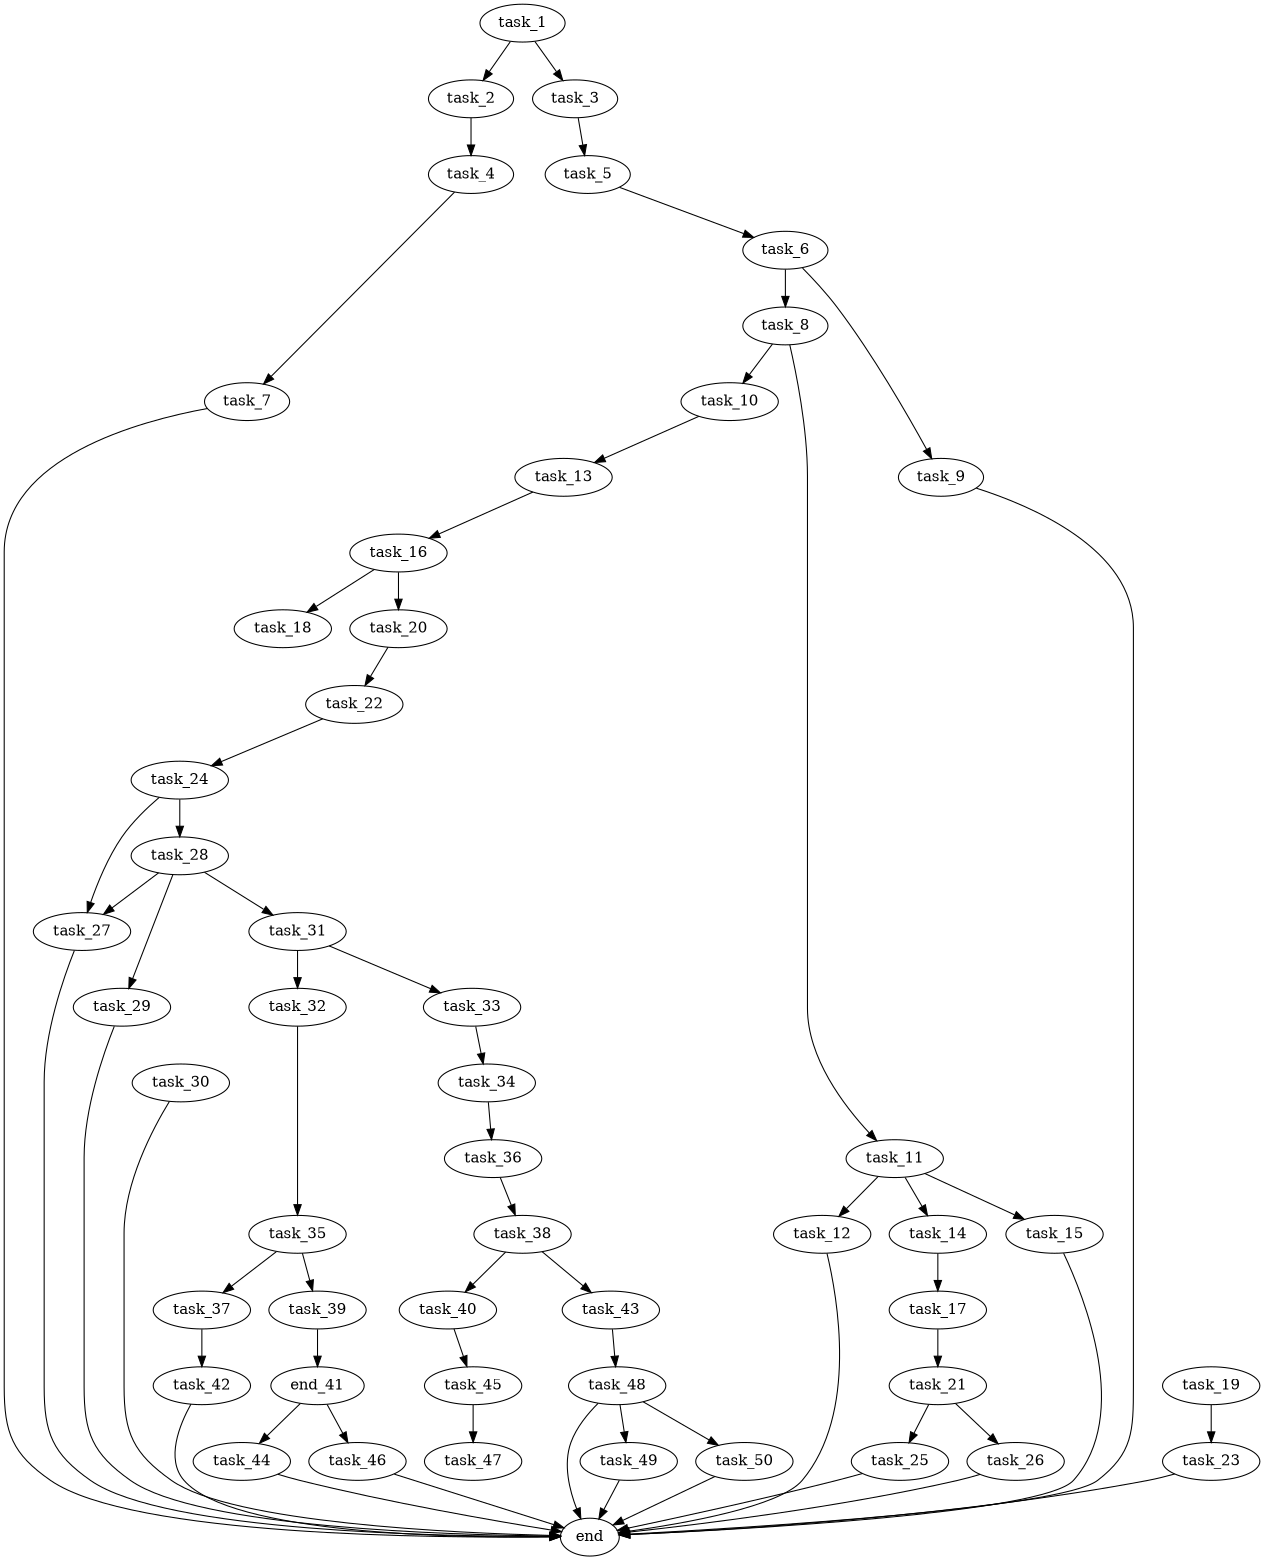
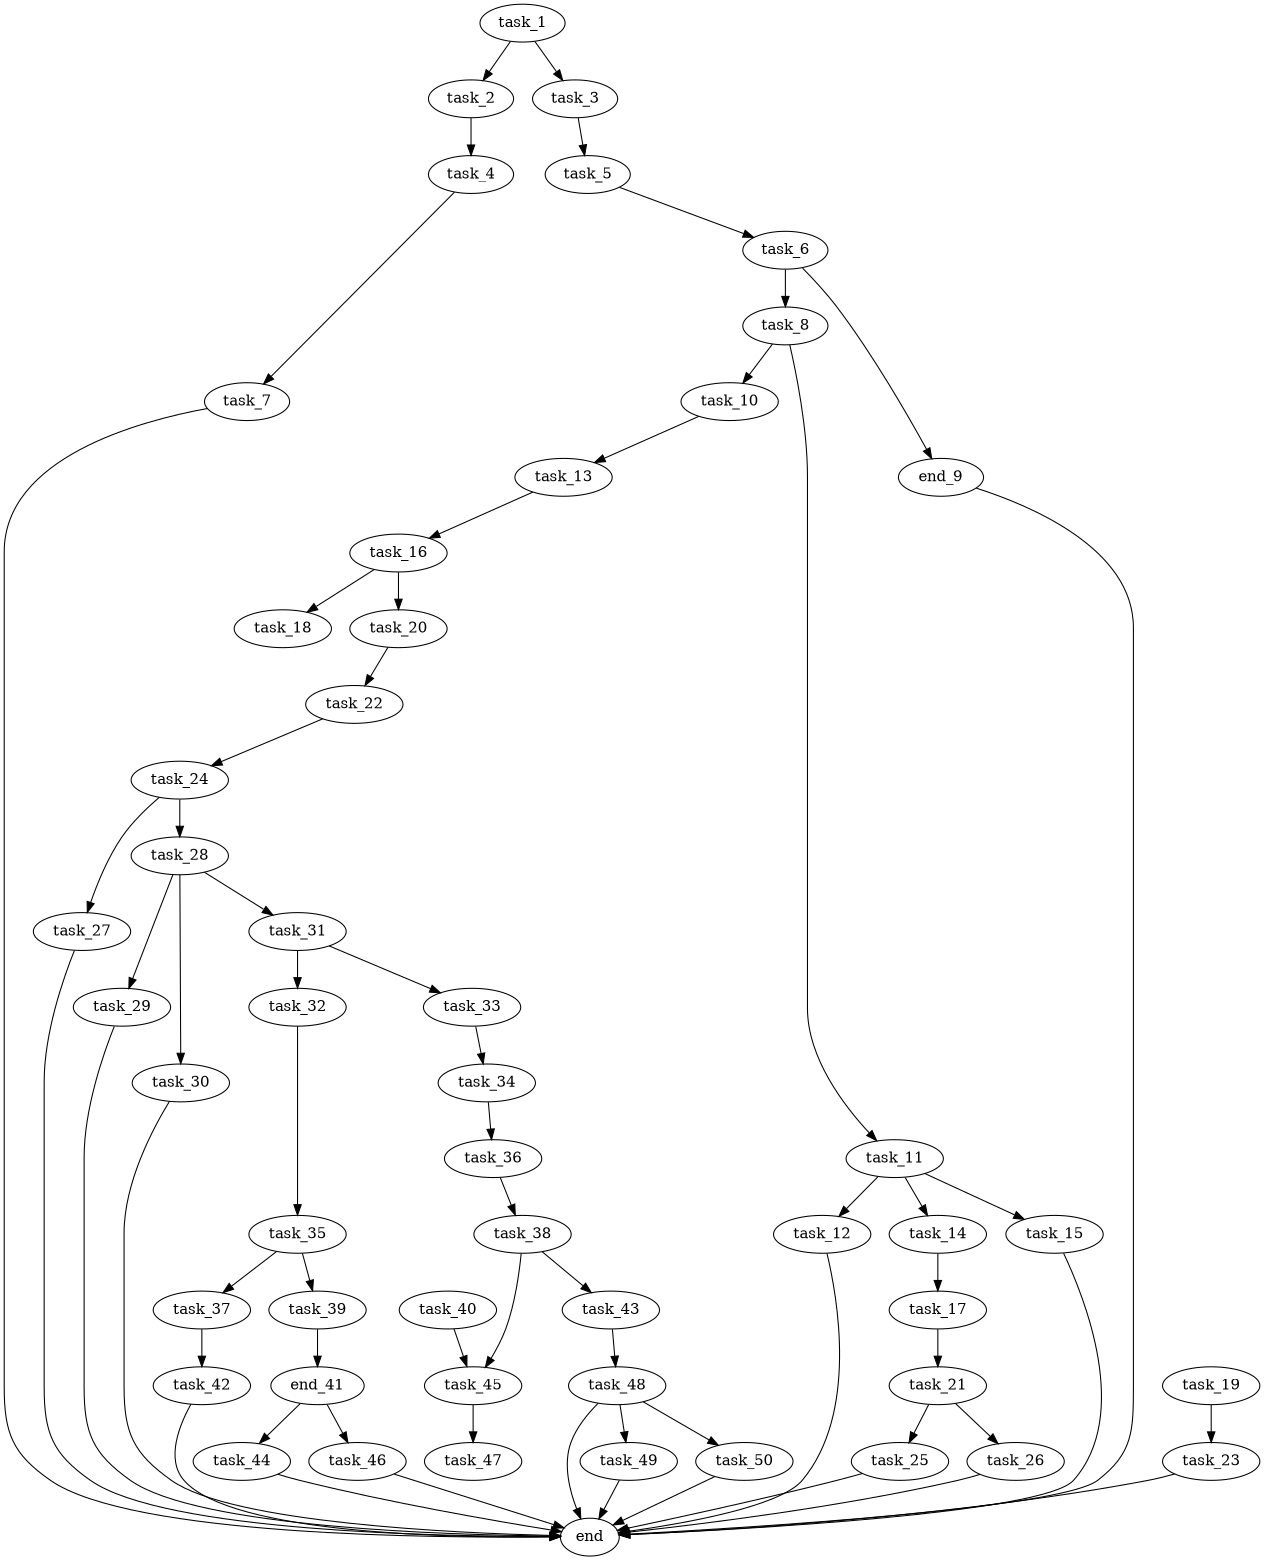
(941, 477) -> (941, 477)
(135, 890) -> (180, 964)
(489, 1268) -> (512, 1308)
